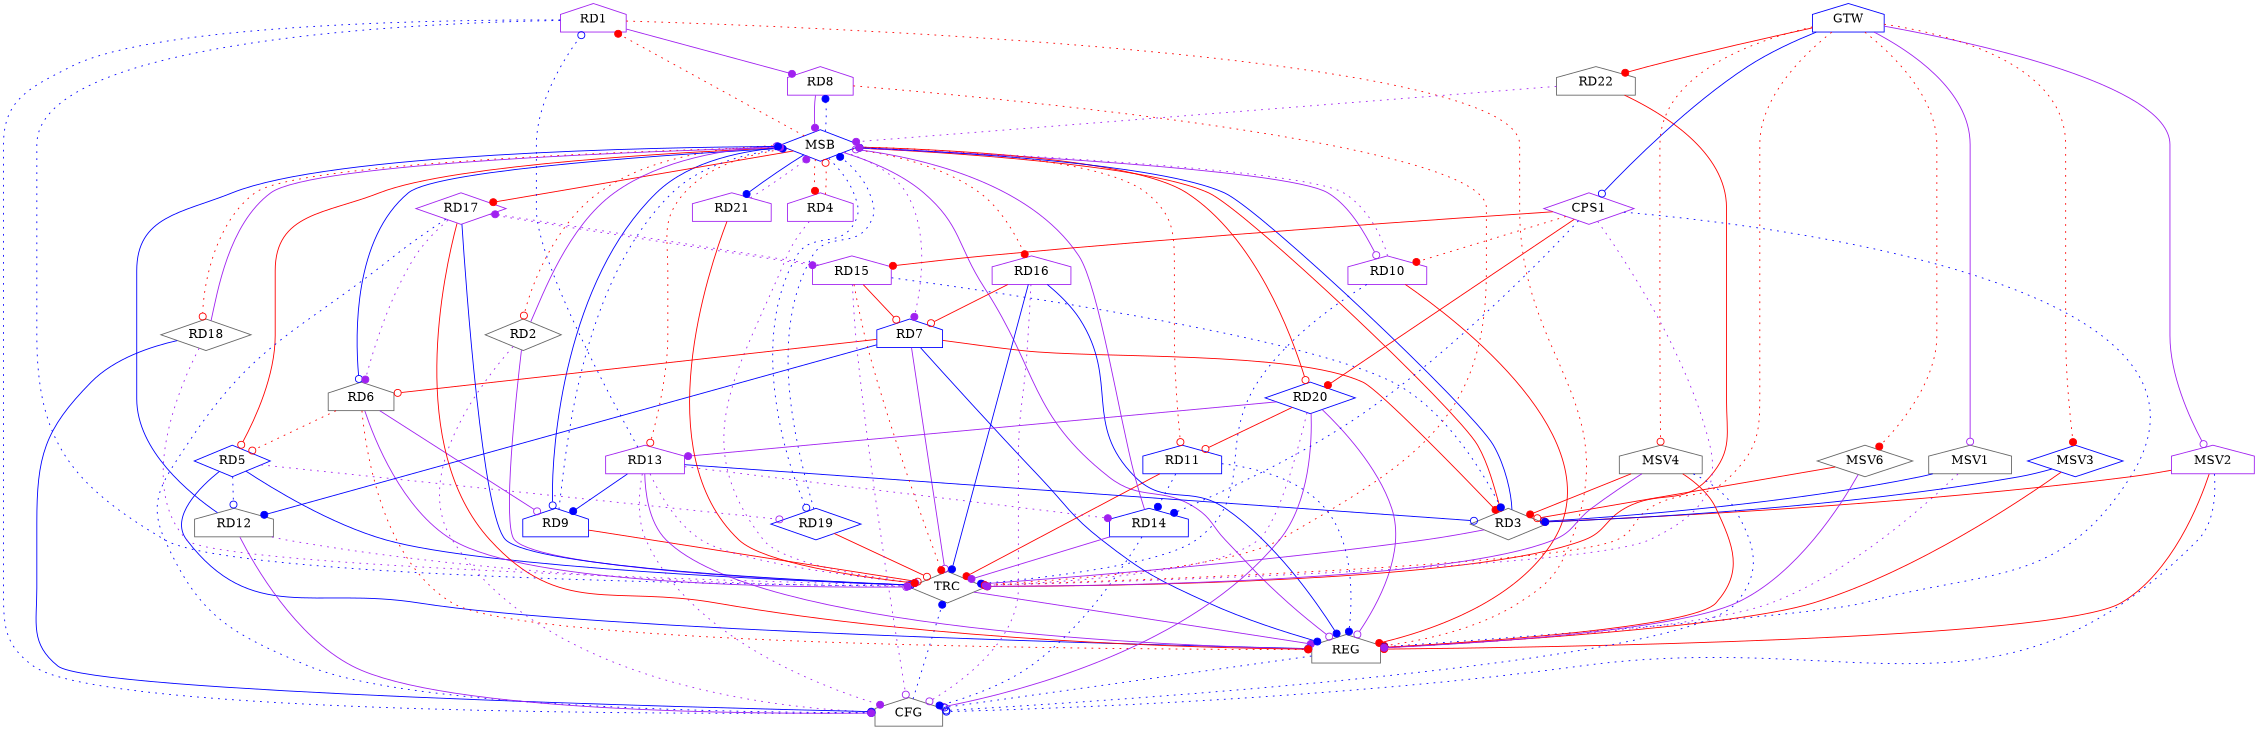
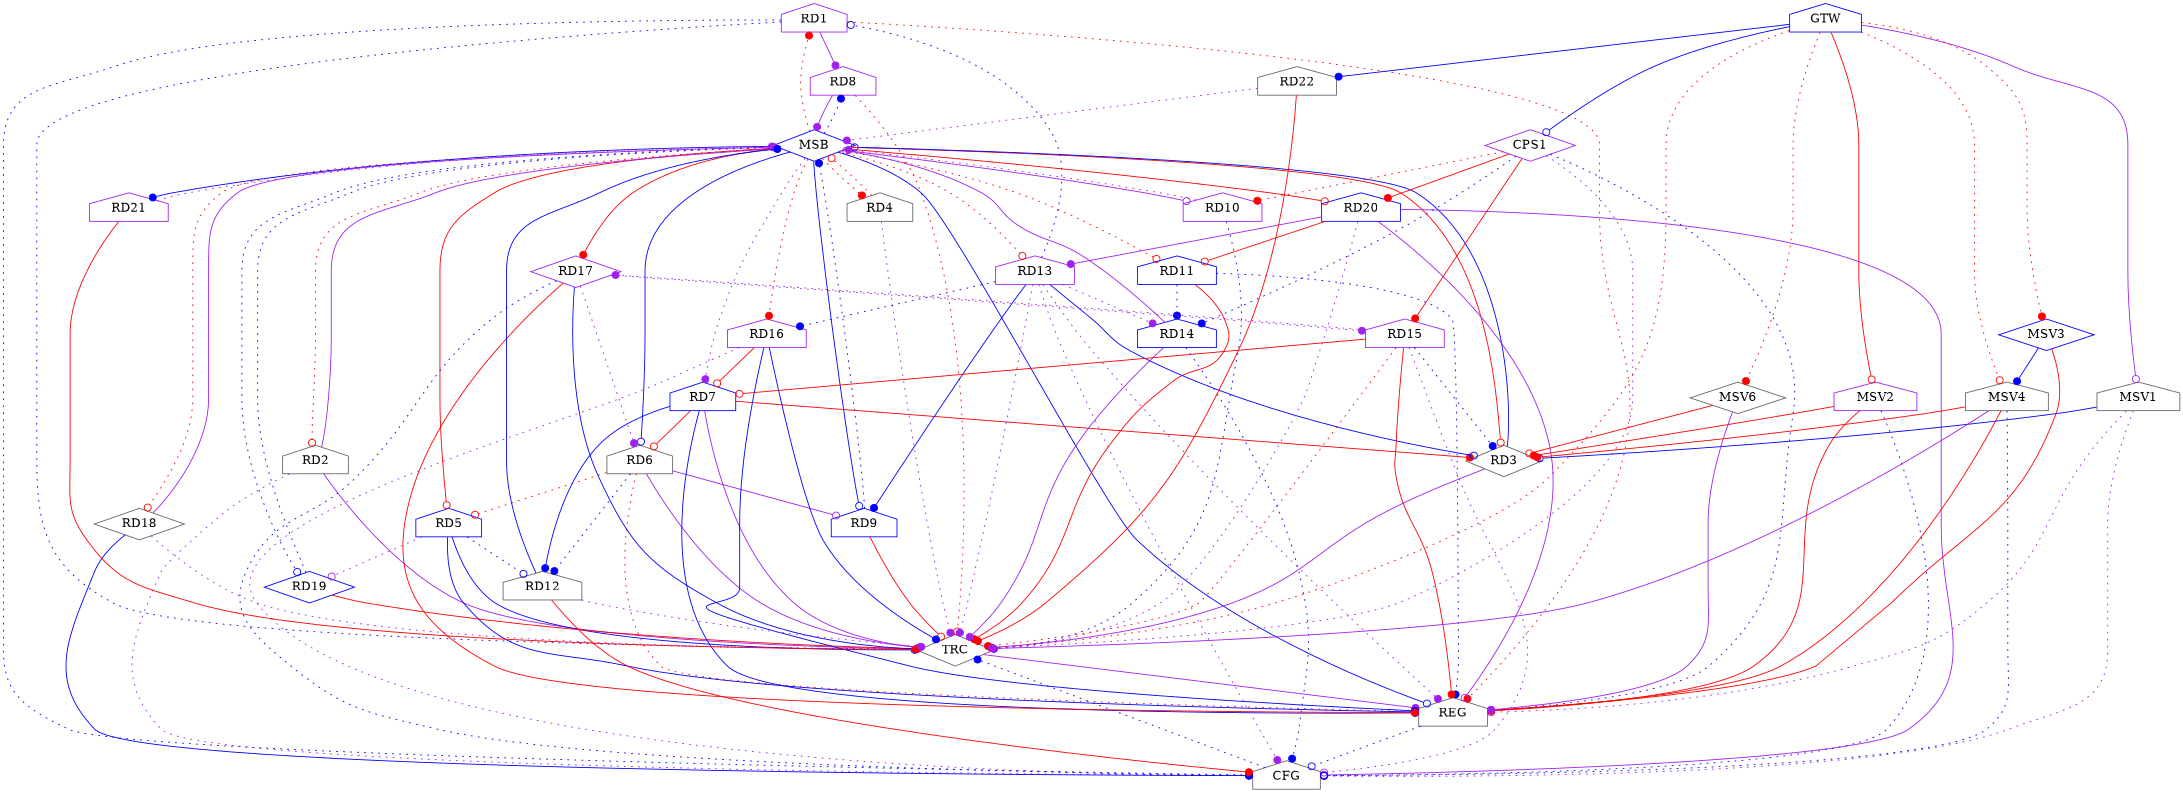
(1720, 49) -> (1566, 50)
(2167, 136) -> (1859, 202)
(820, 209) -> (880, 209)
none -> (900, 304)
(523, 335) -> (316, 461)
(1310, 398) -> (1361, 209)
(1045, 405) -> (1100, 487)
(232, 461) -> (449, 524)
(1565, 483) -> (1411, 521)
(1889, 496) -> (2029, 363)
none -> (594, 521)
(943, 623) -> (1230, 499)
(385, 678) -> (883, 727)
none -> (1991, 734)
